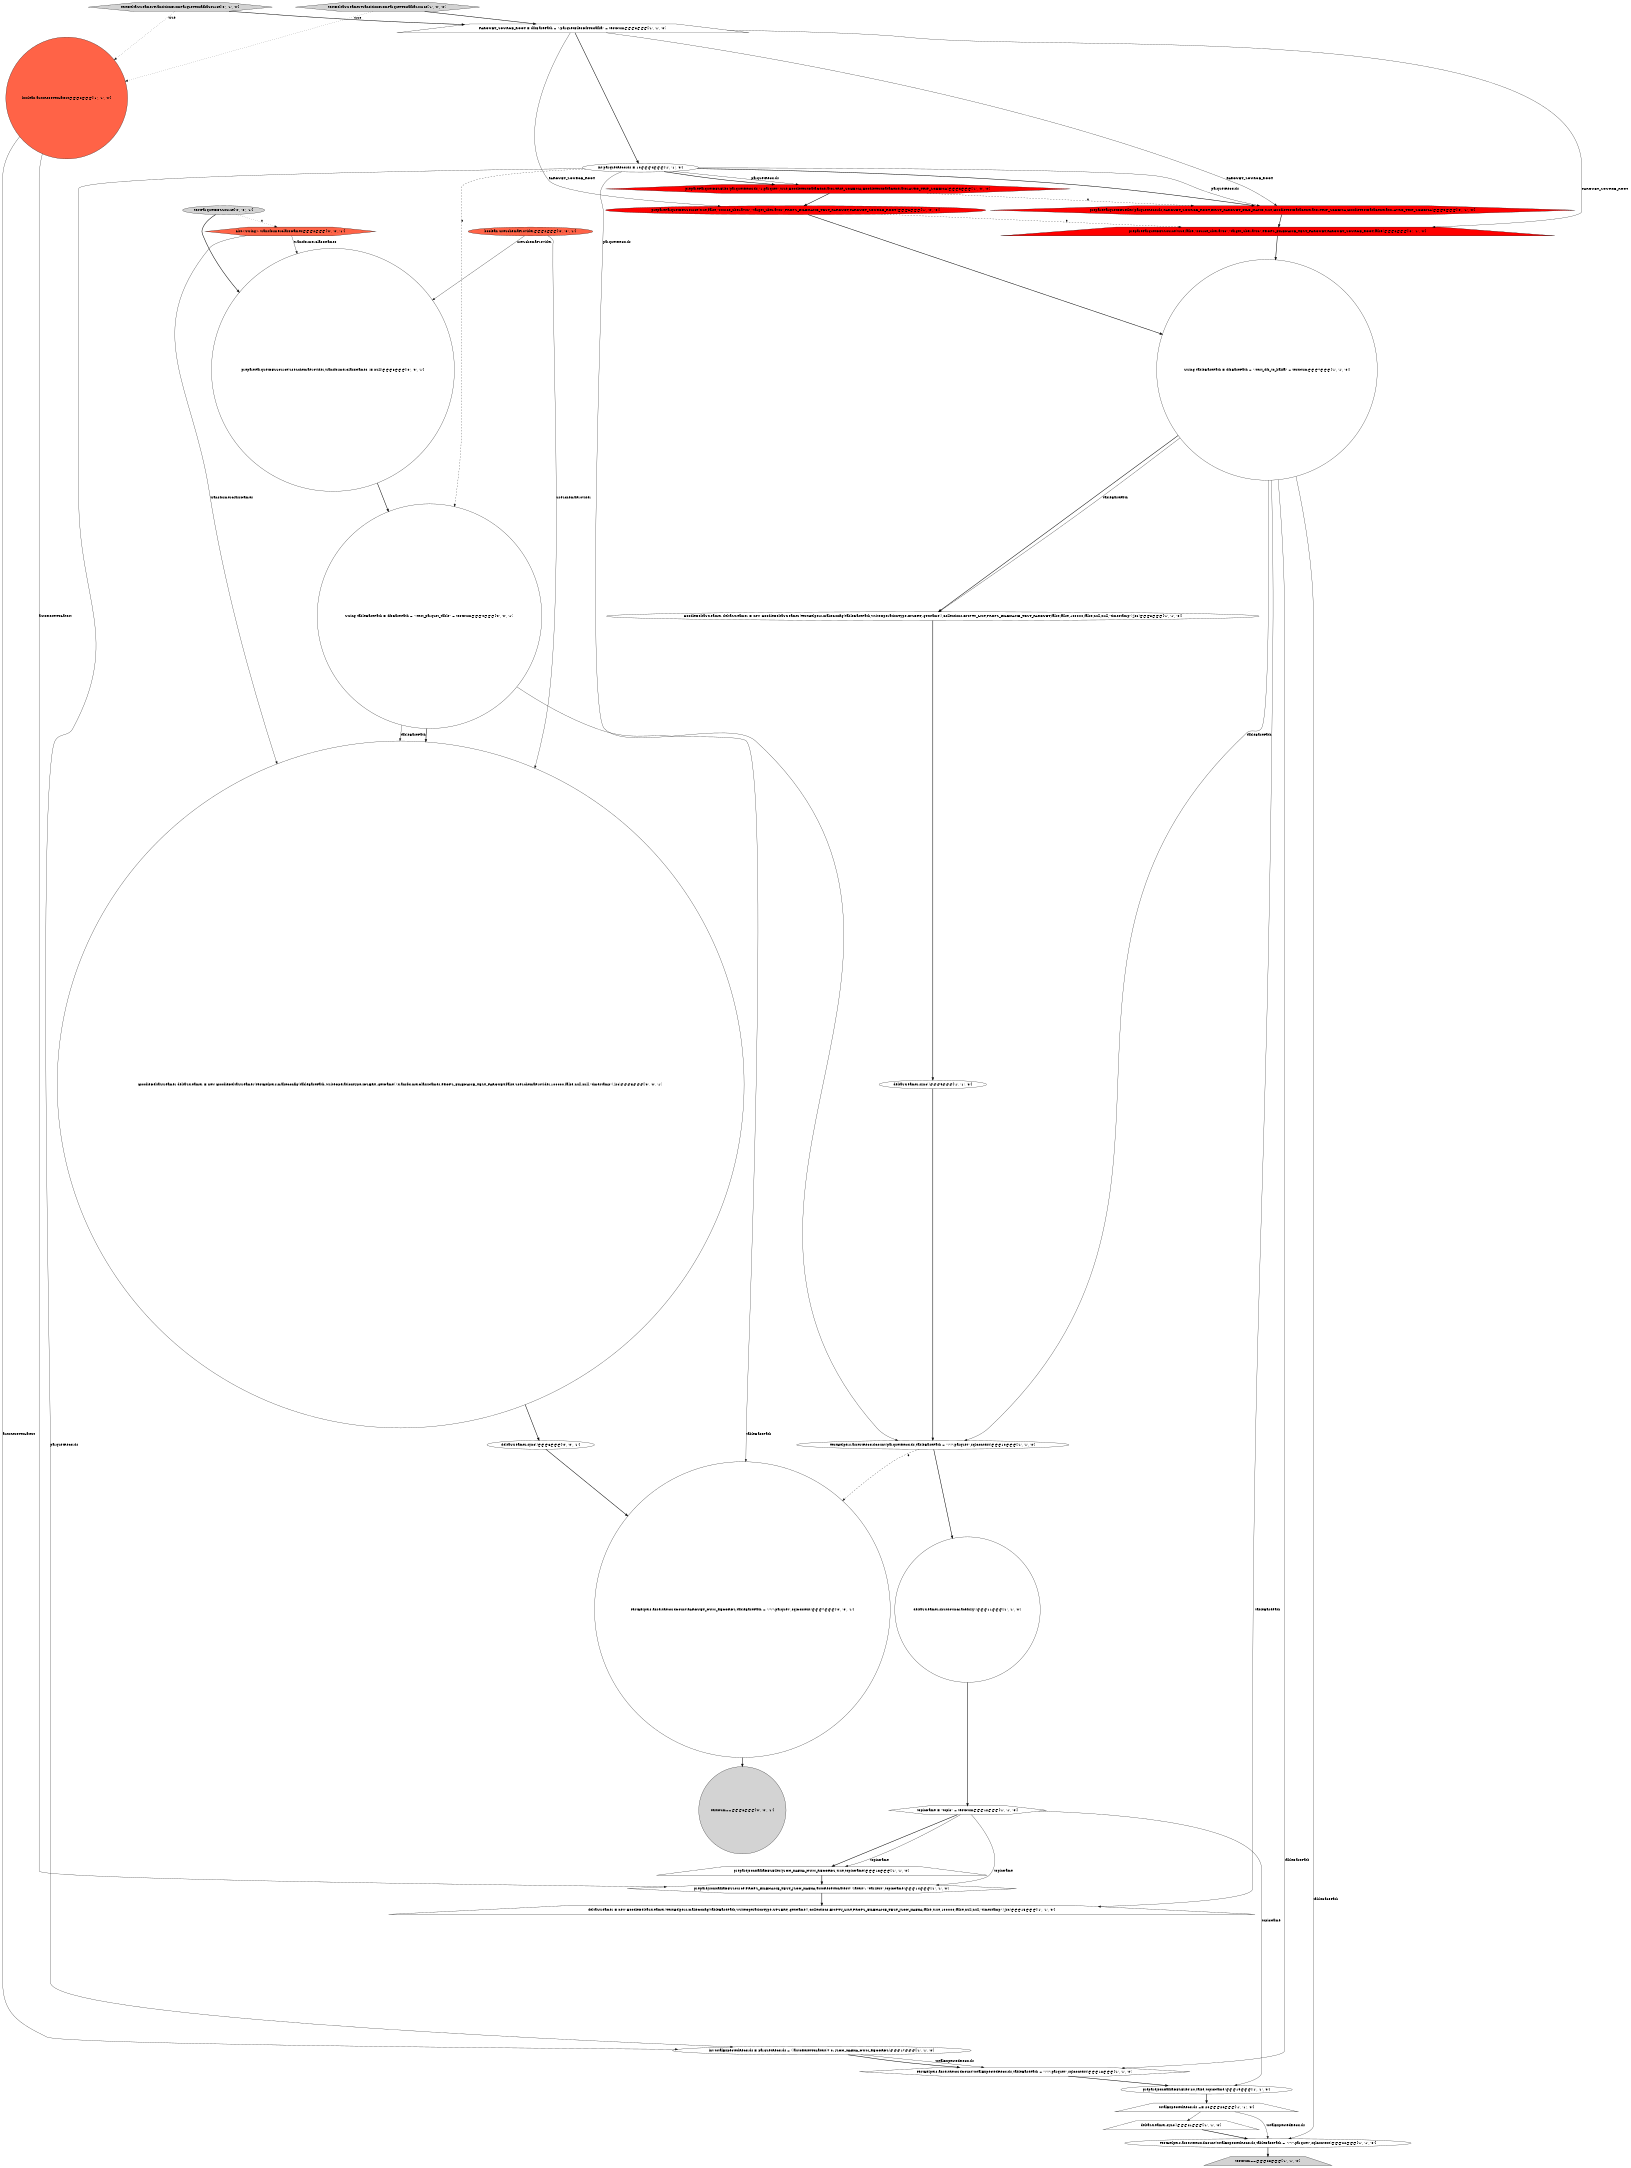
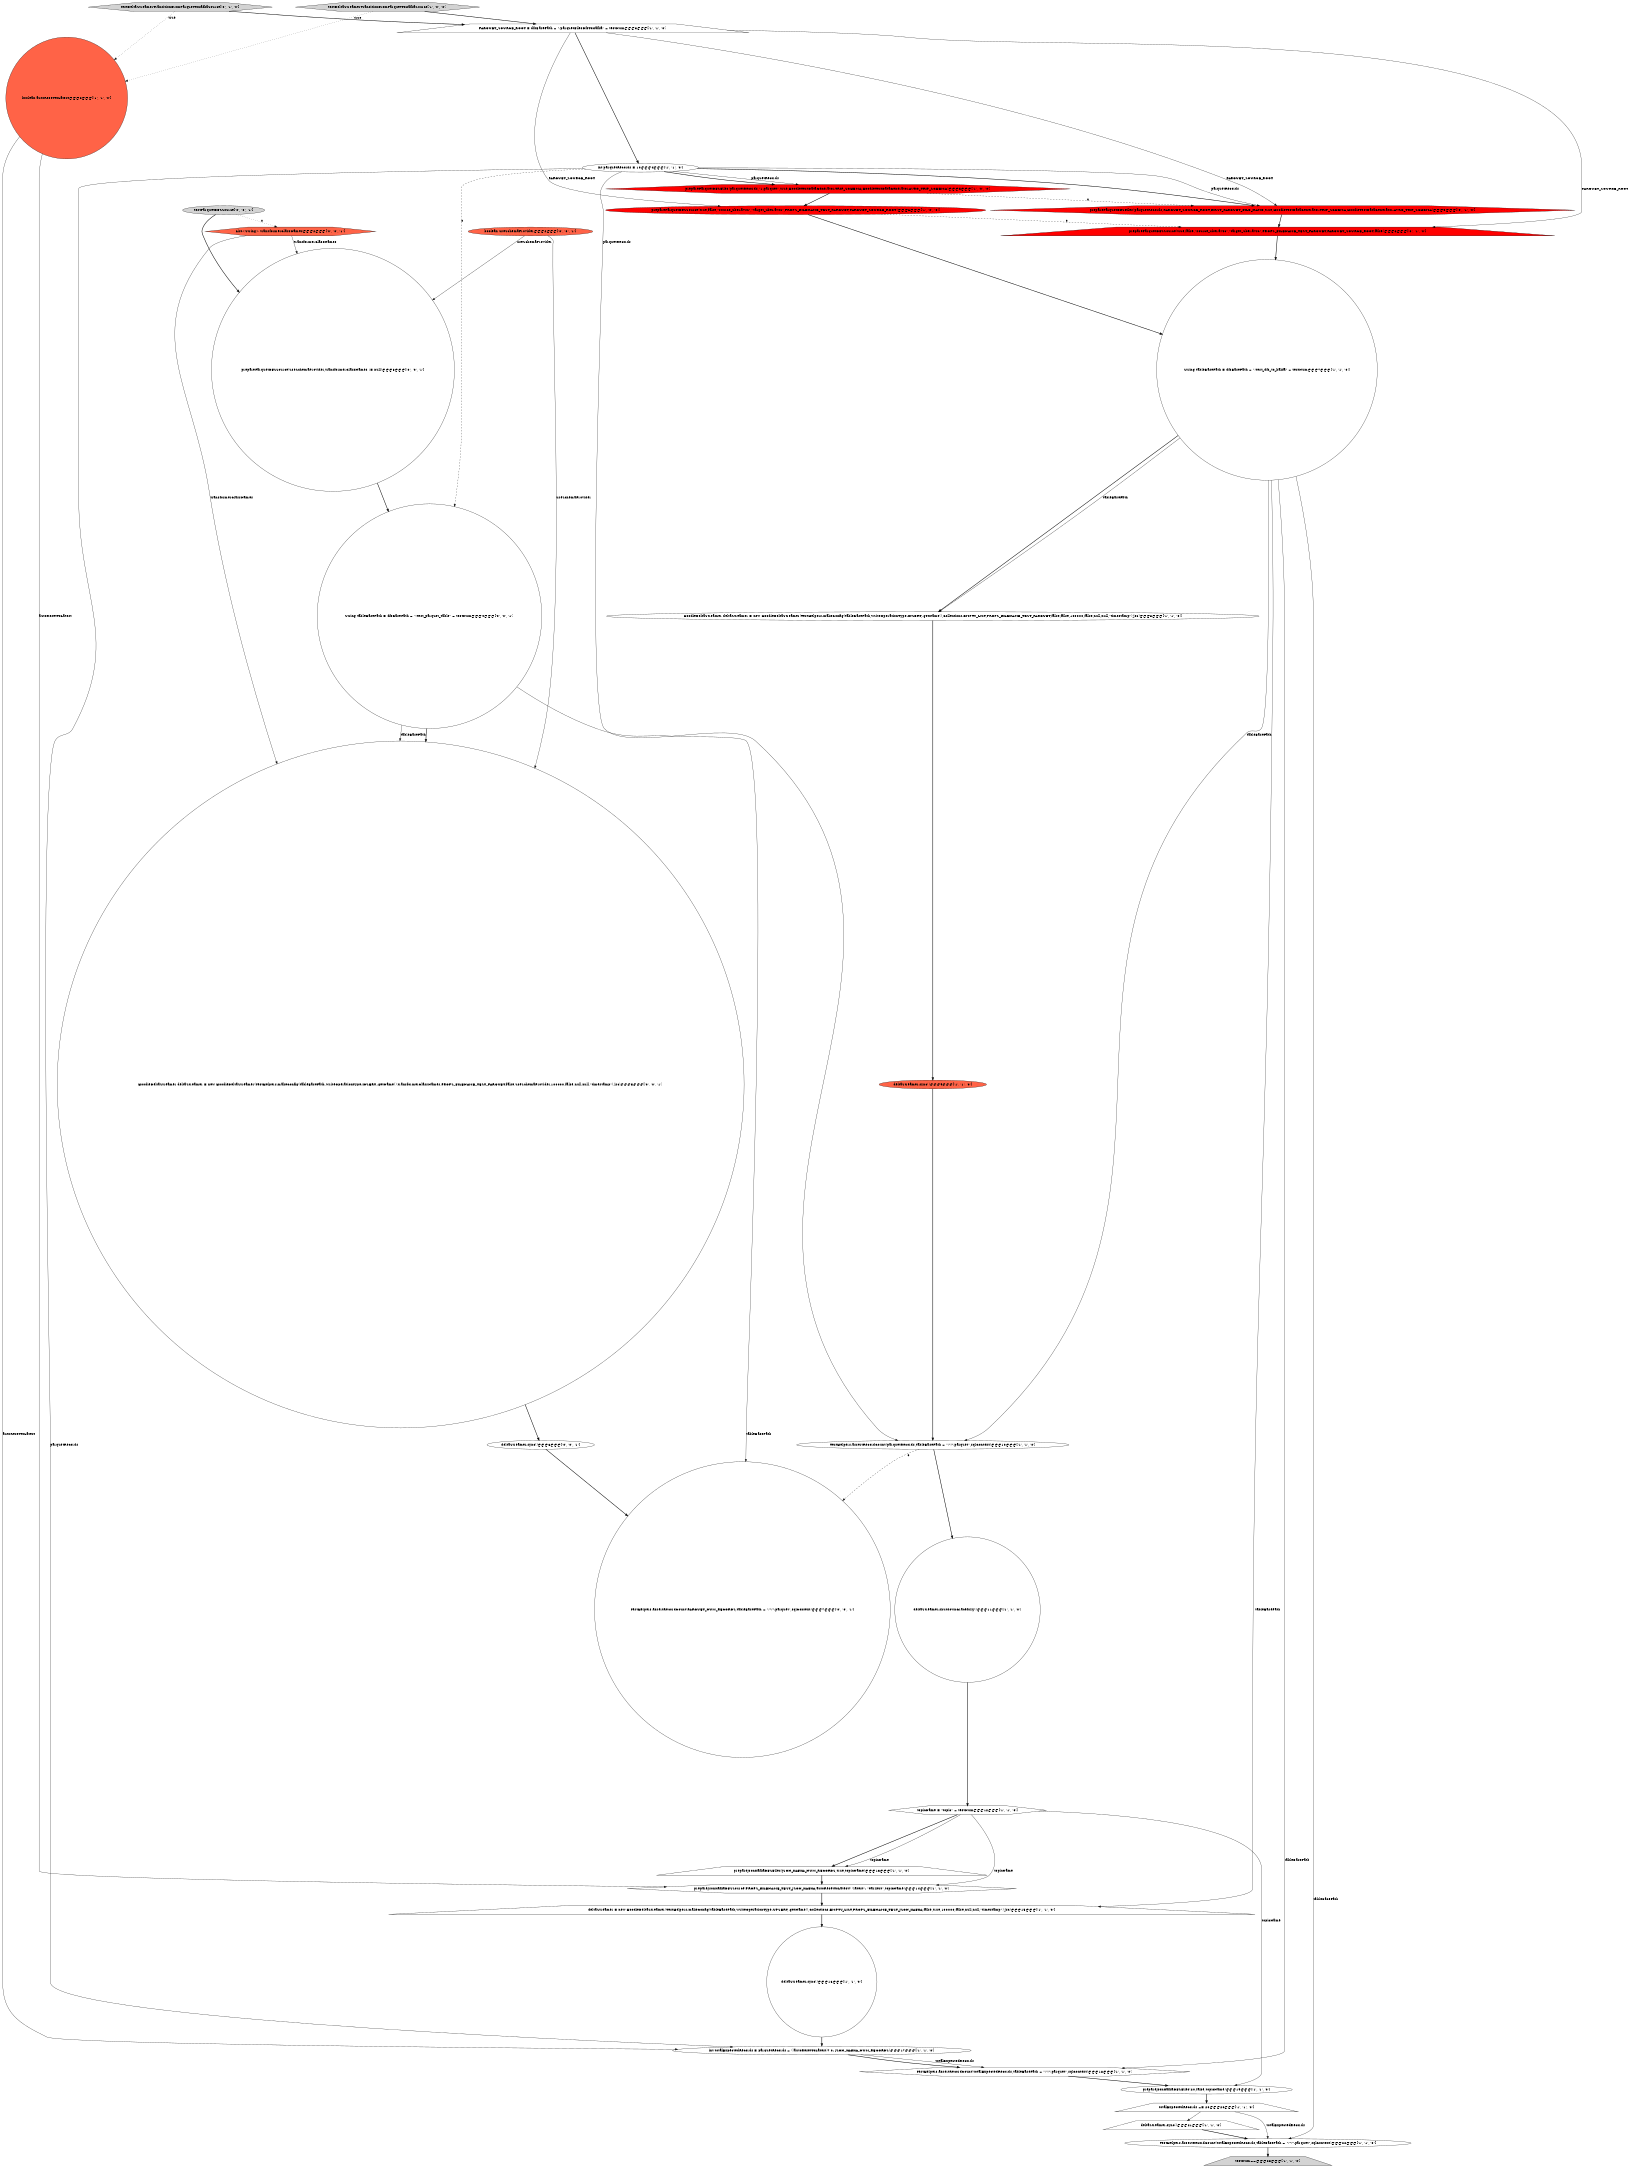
(933, 1084) -> (933, 1084)
(742, 1810) -> none
none -> (822, 1982)
